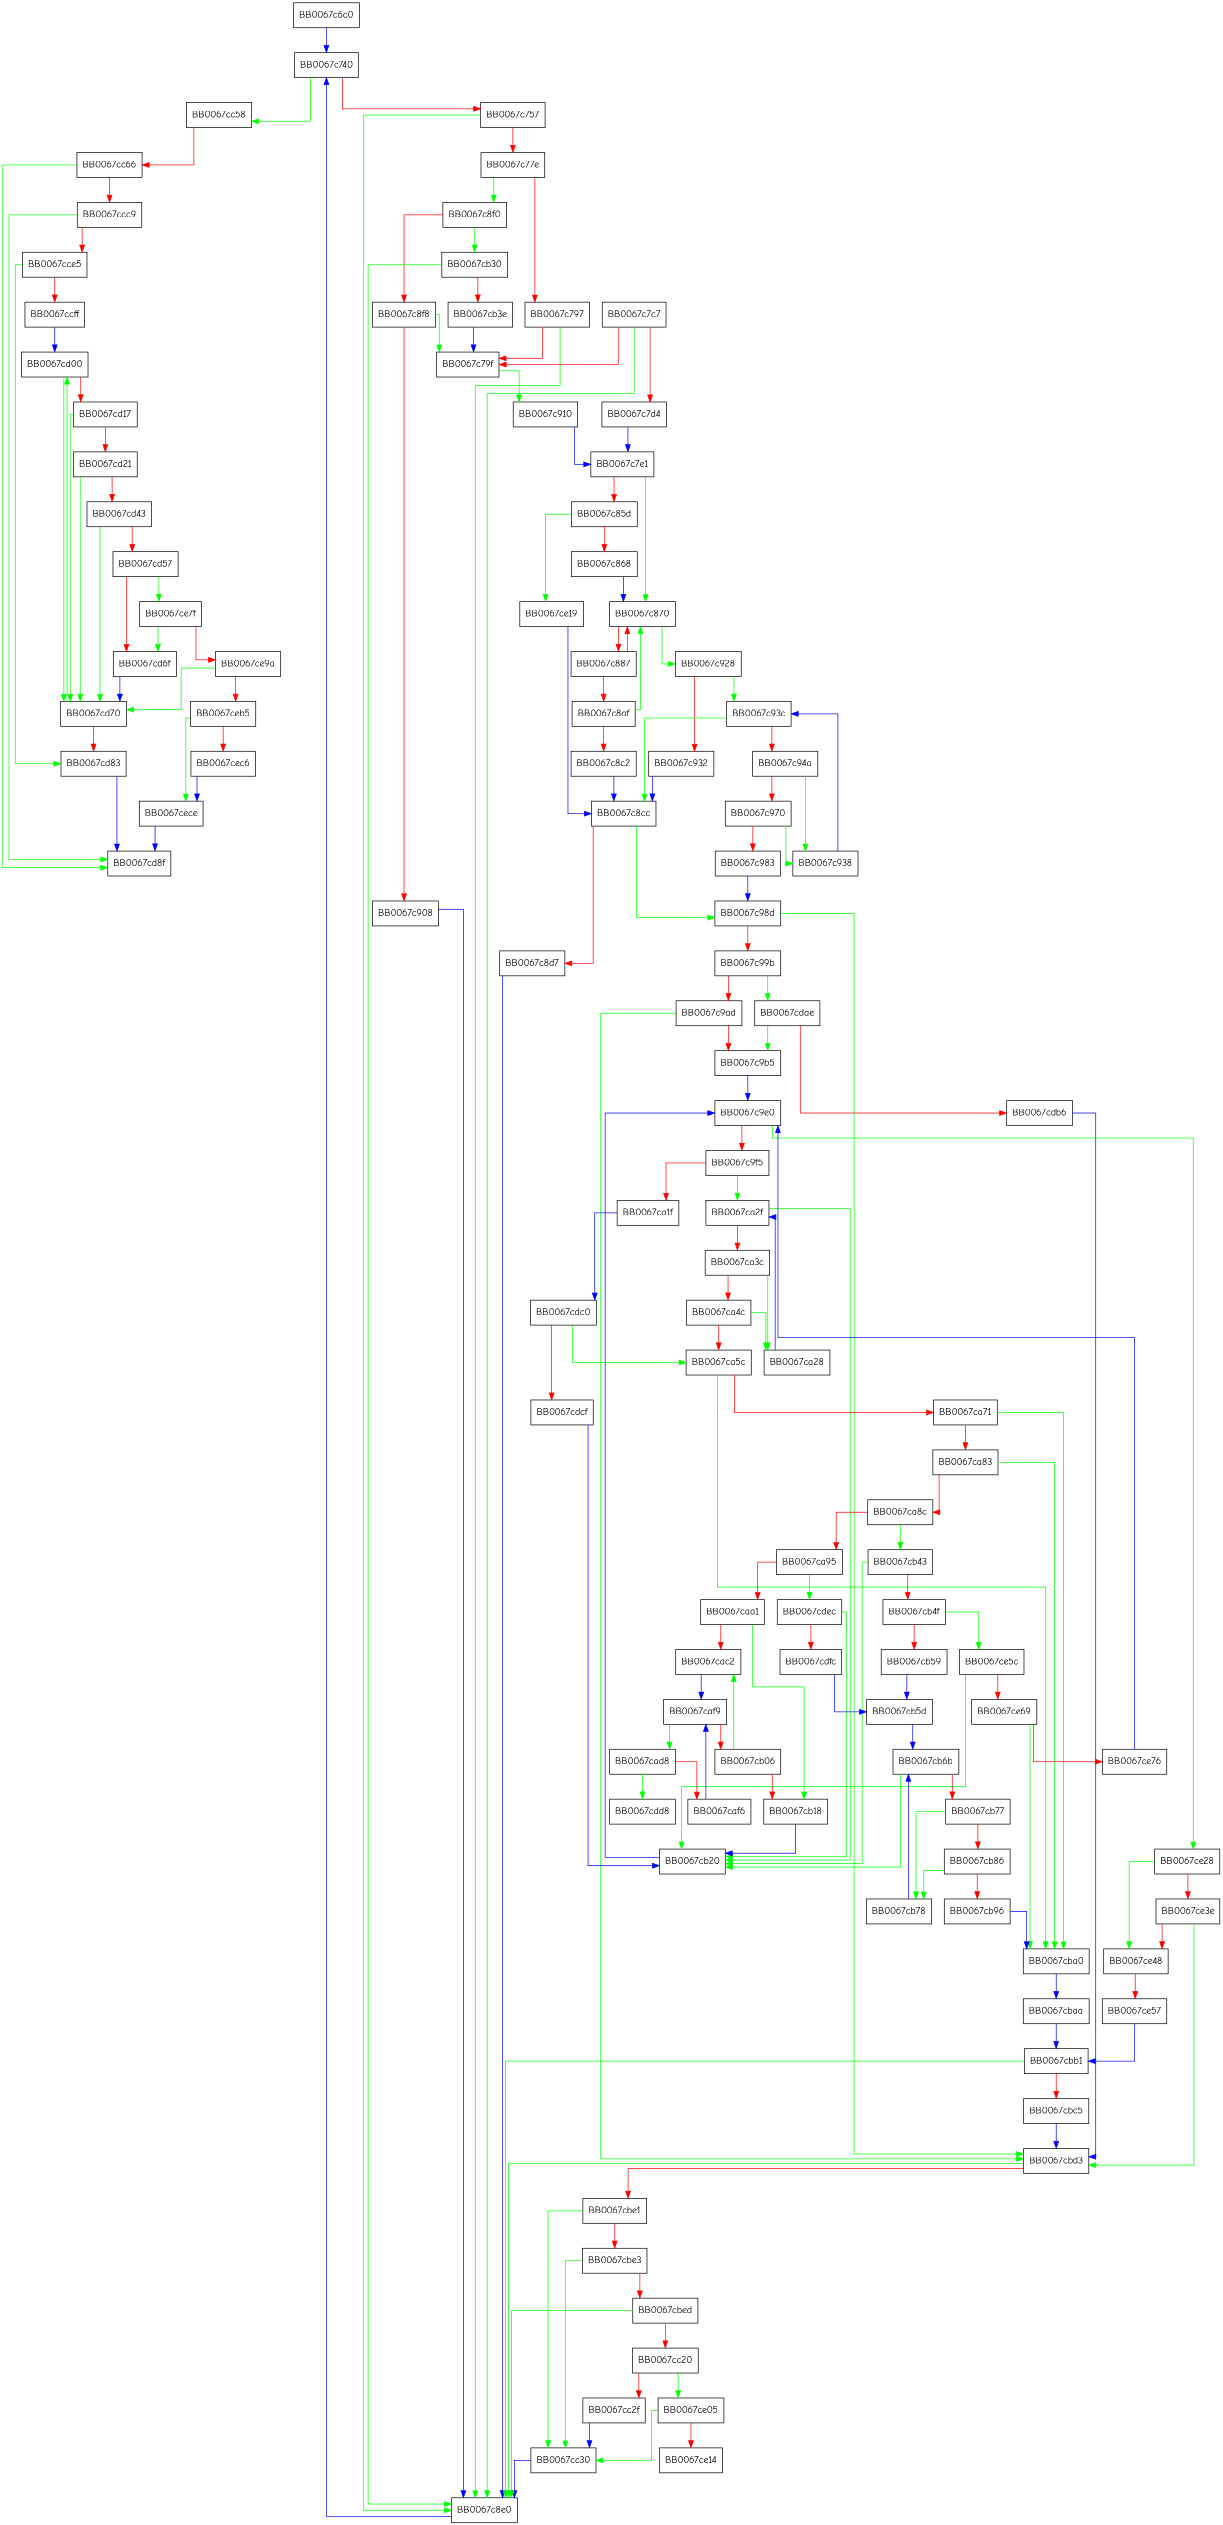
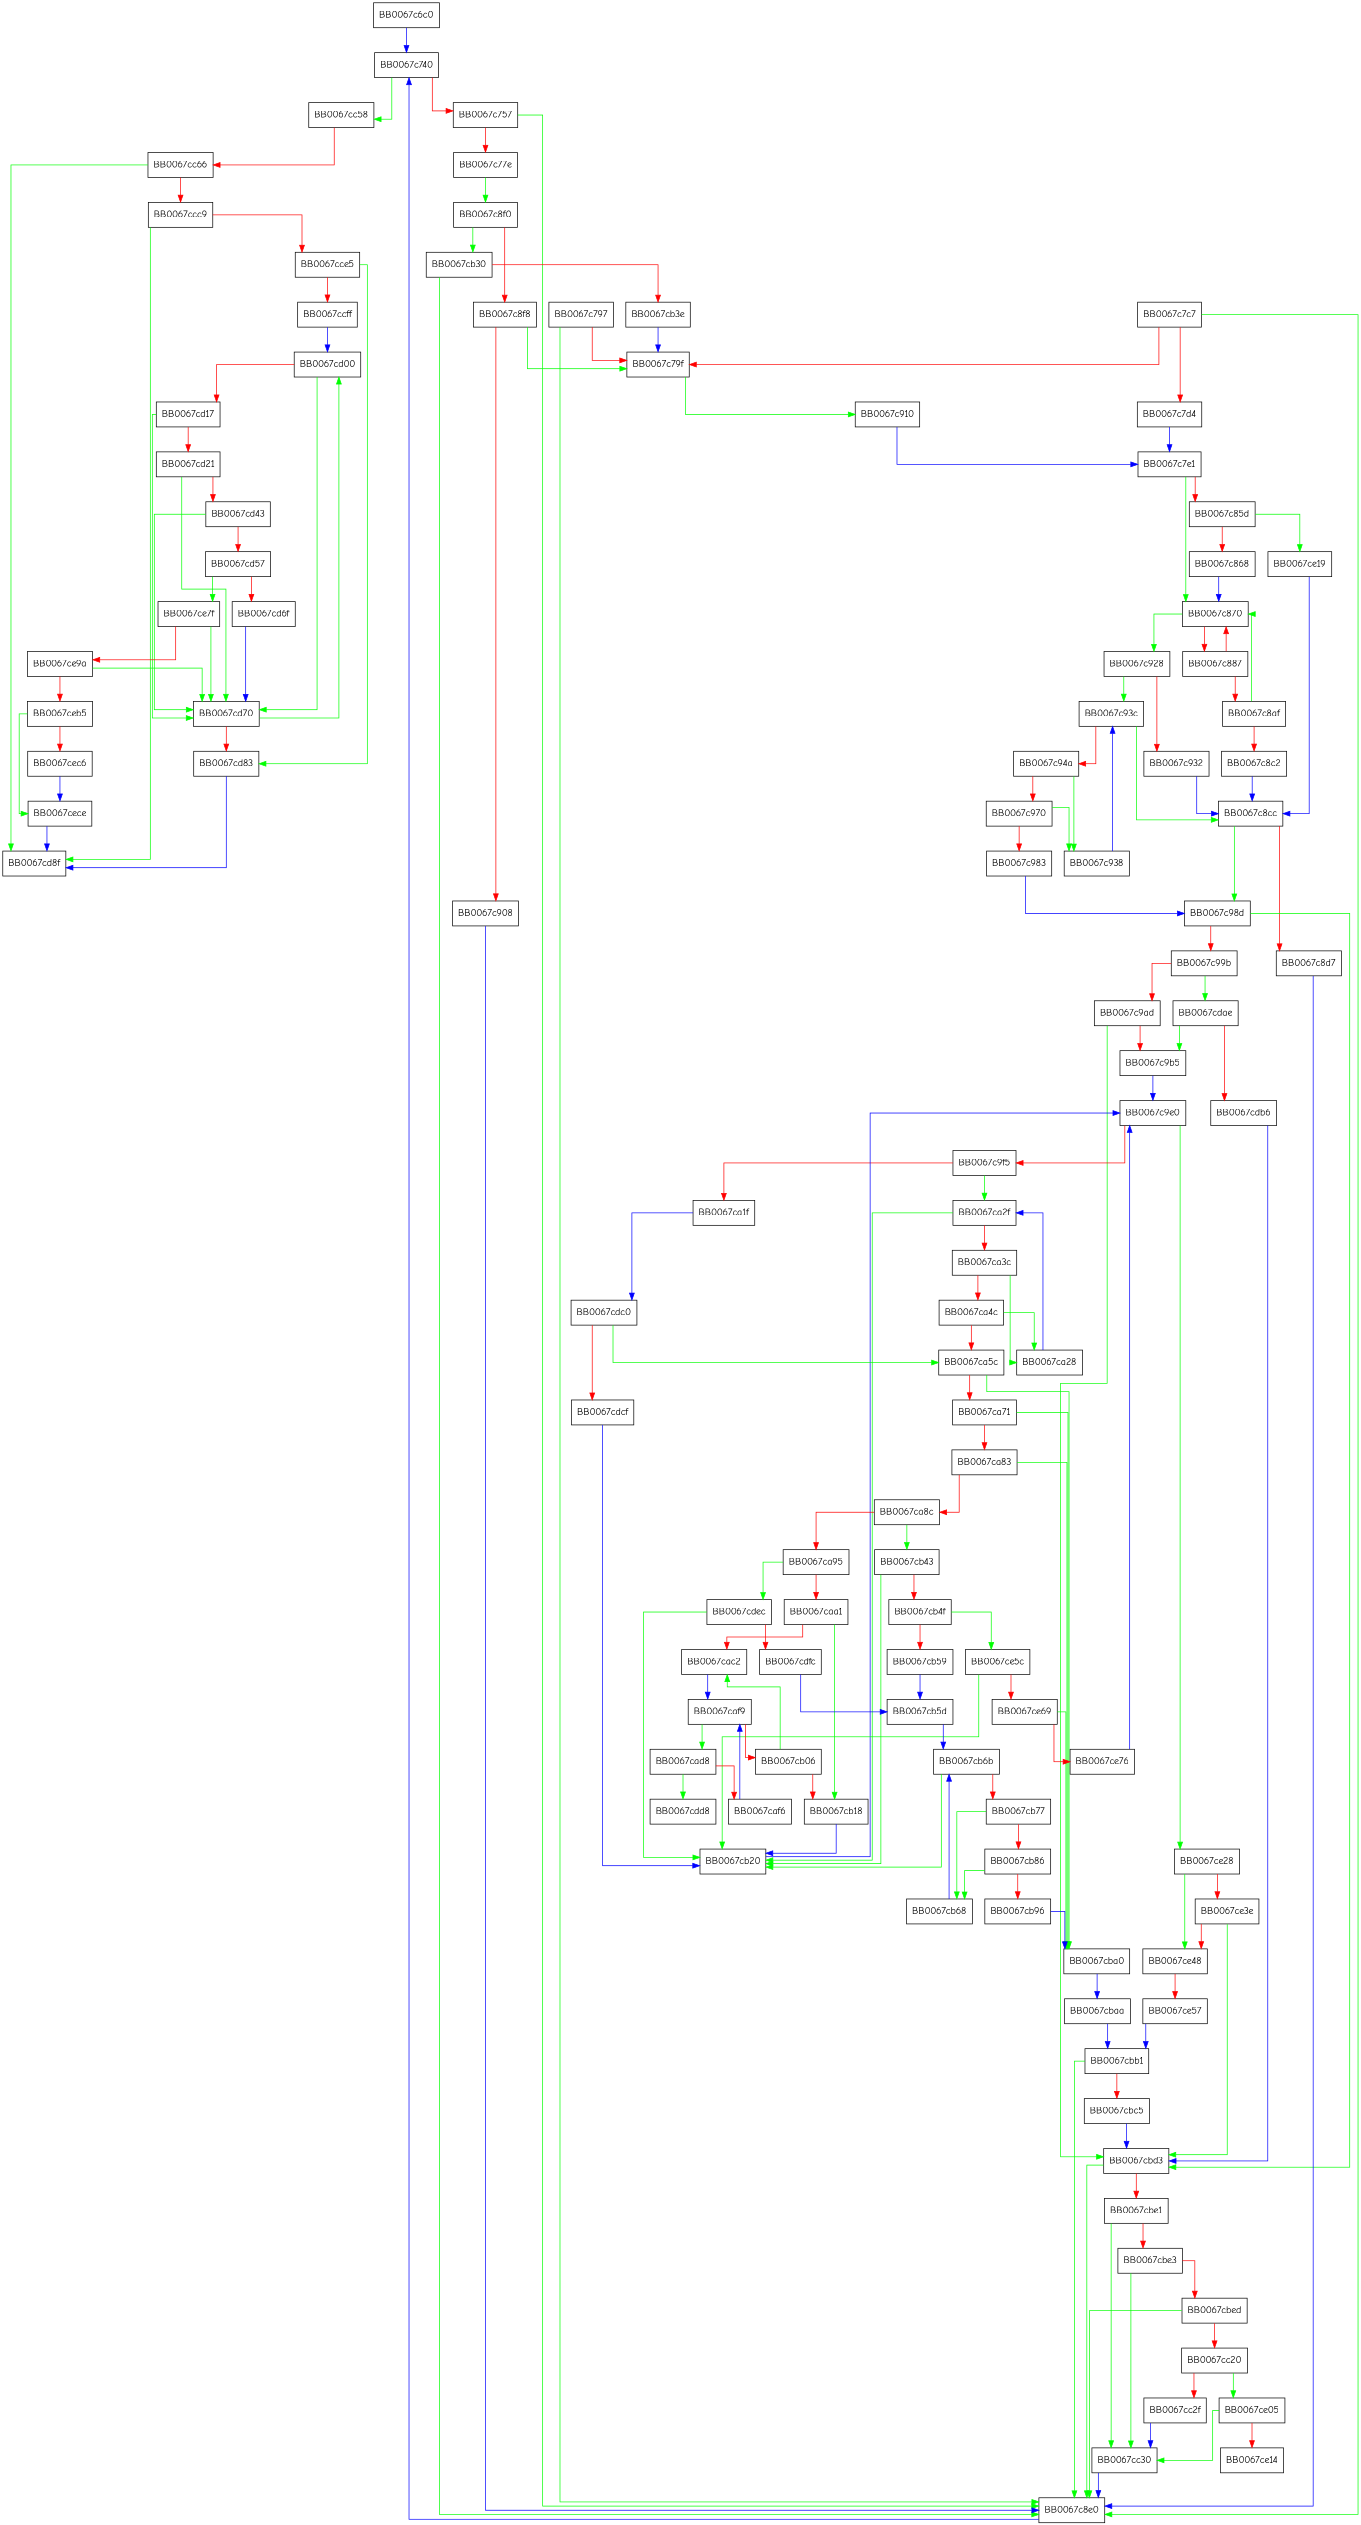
(535, 236) -> none
(158, 635) -> (211, 661)
(899, 1911) -> (939, 1911)
